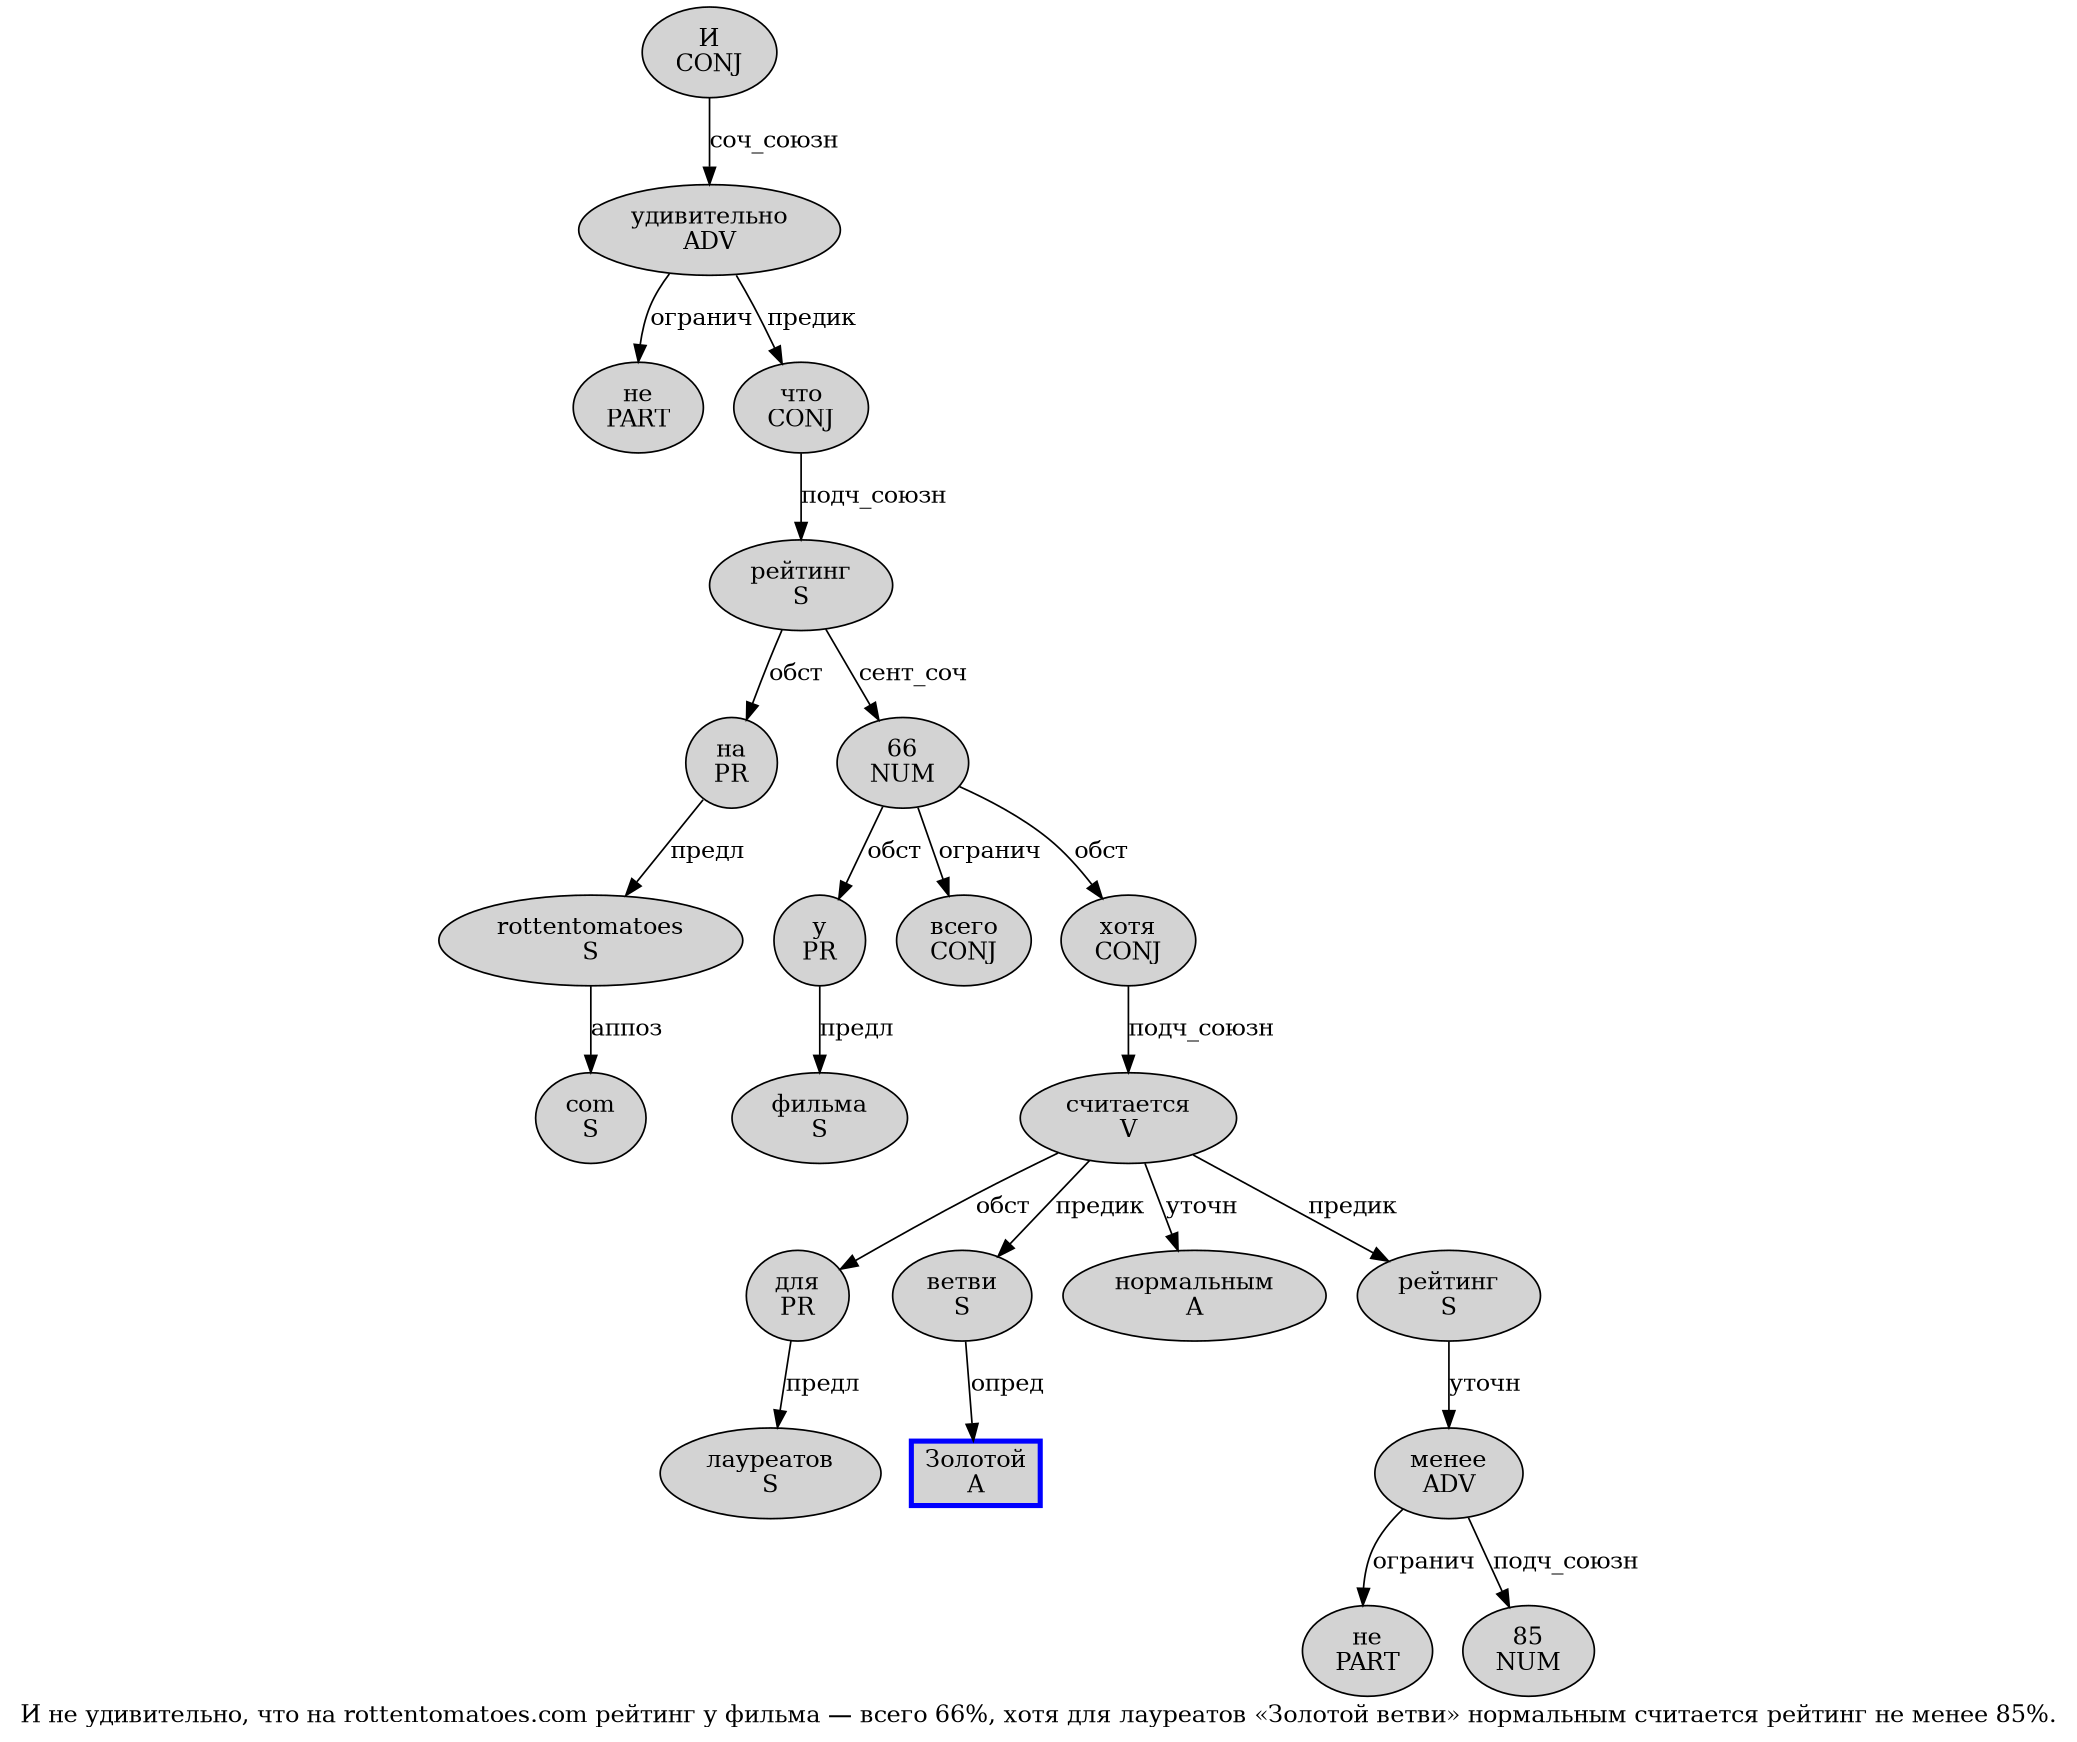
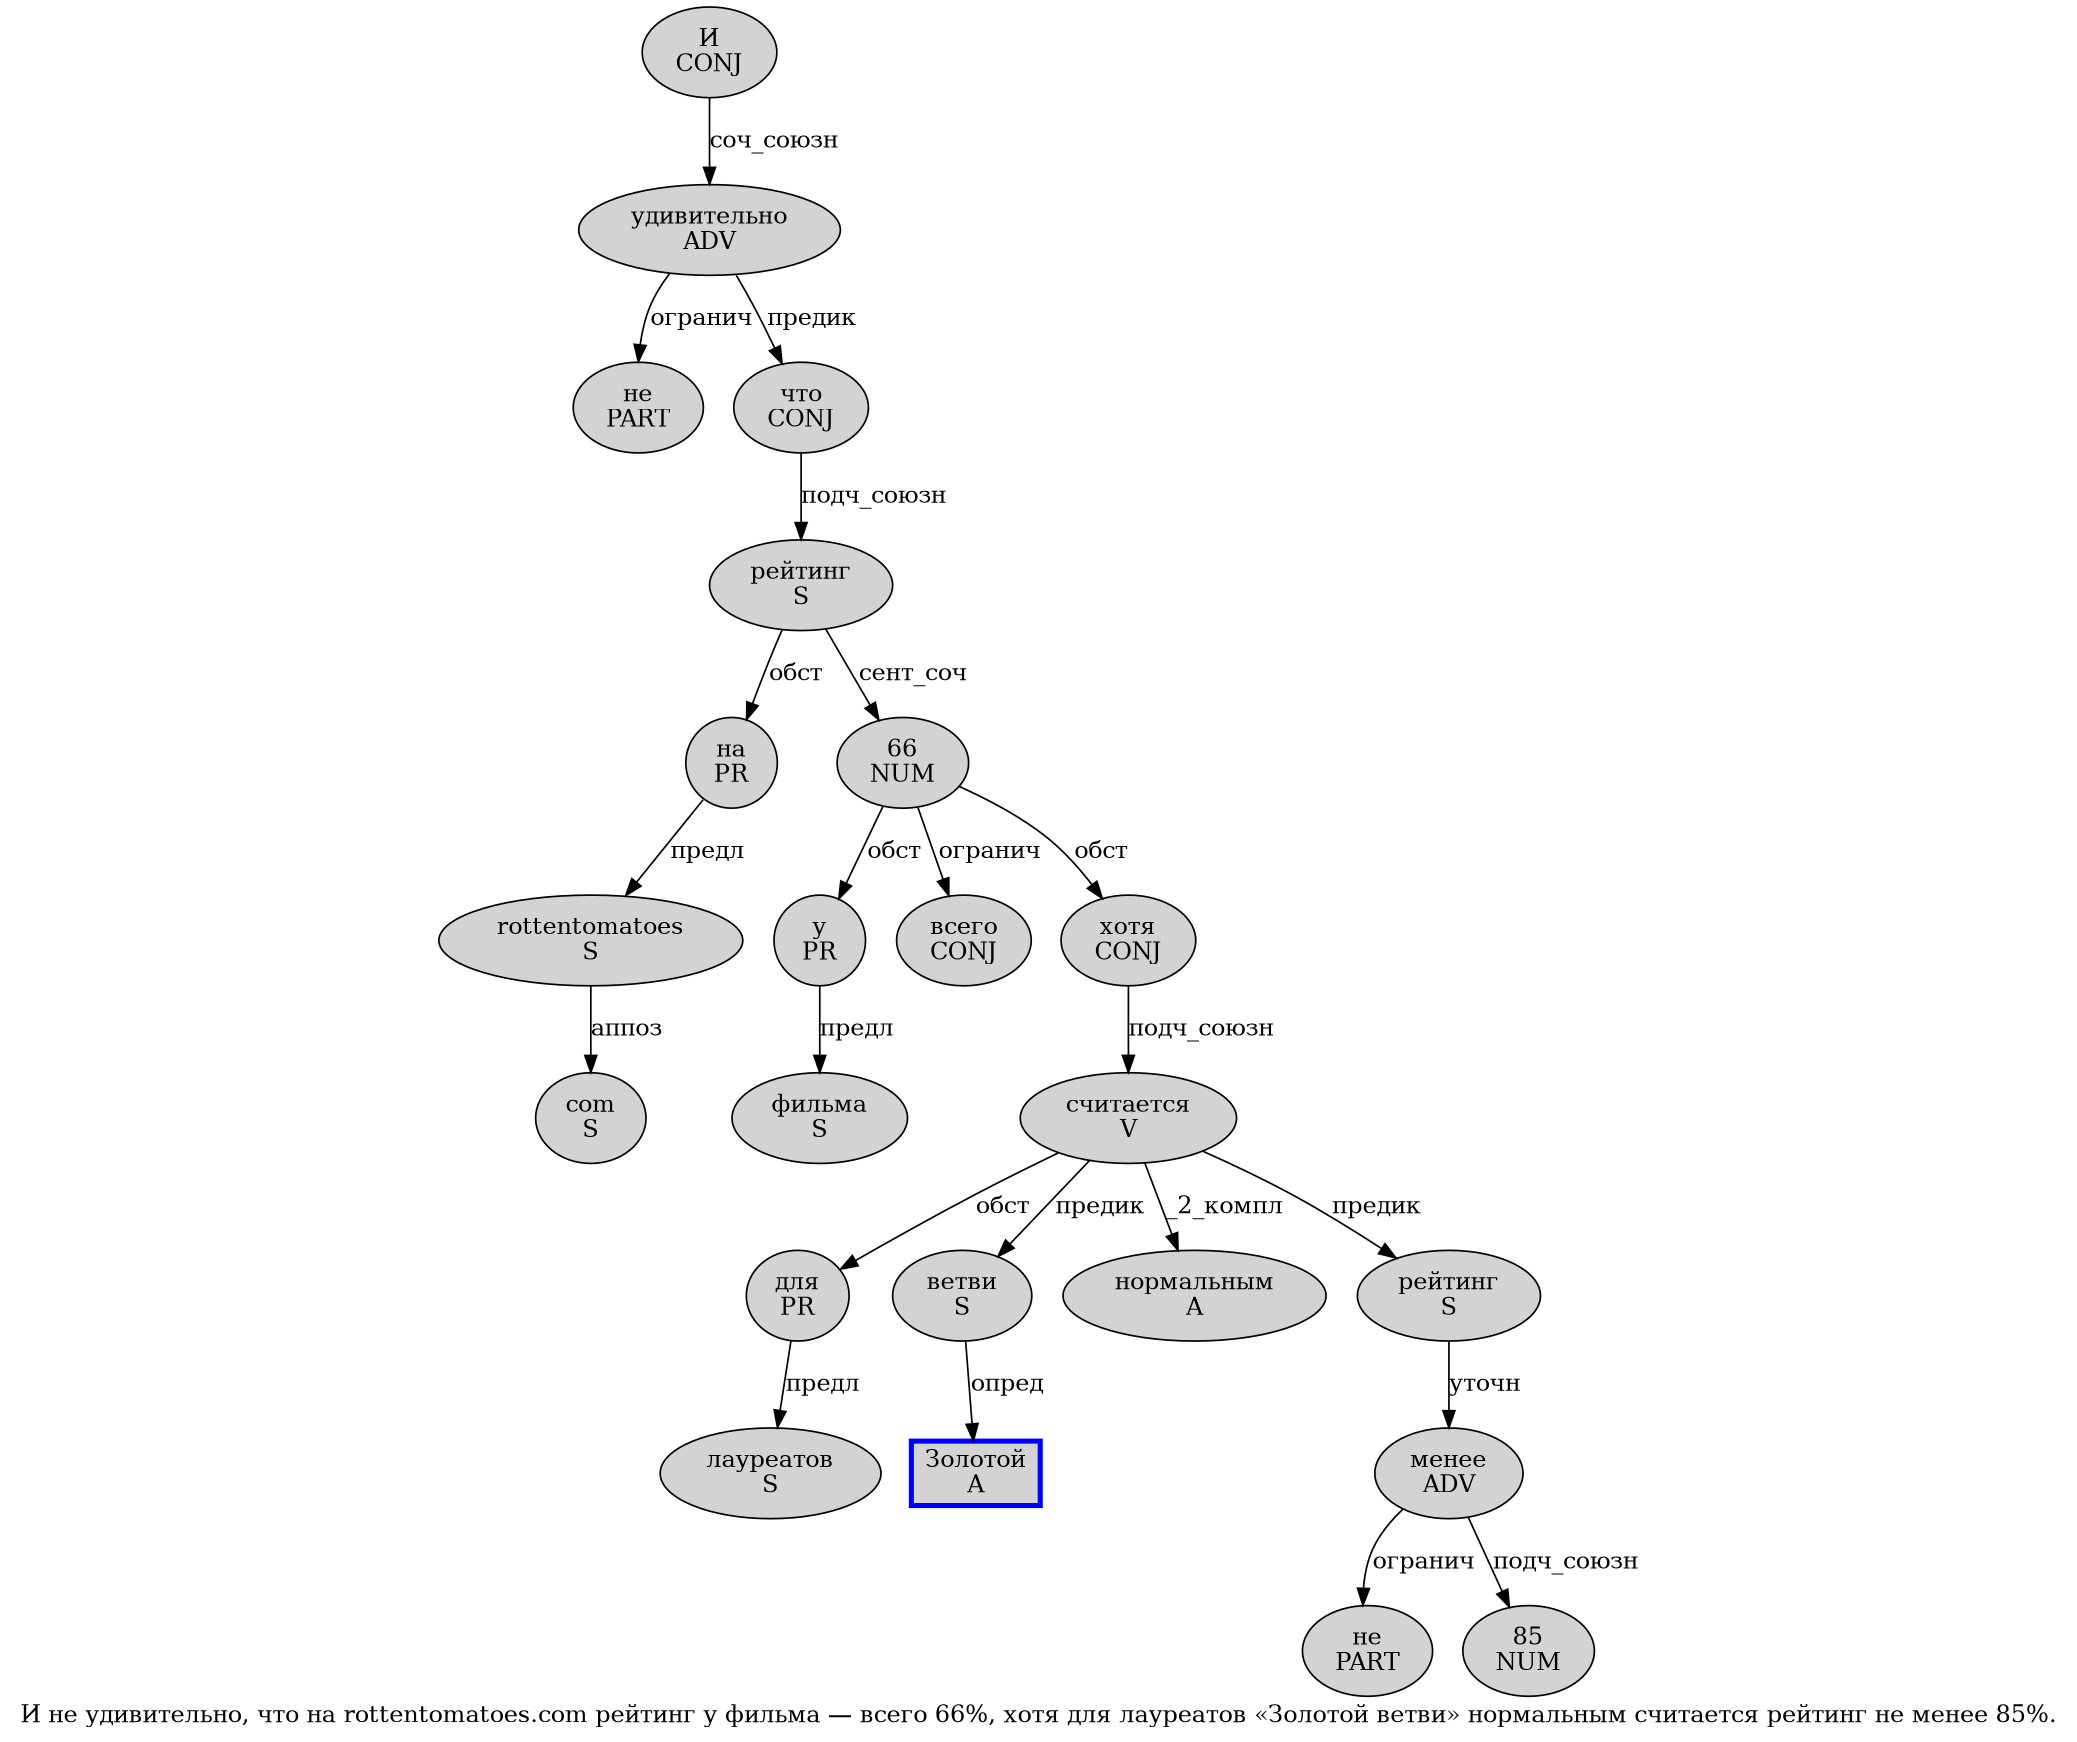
(1202, 1207) -> (1225, 1207)
